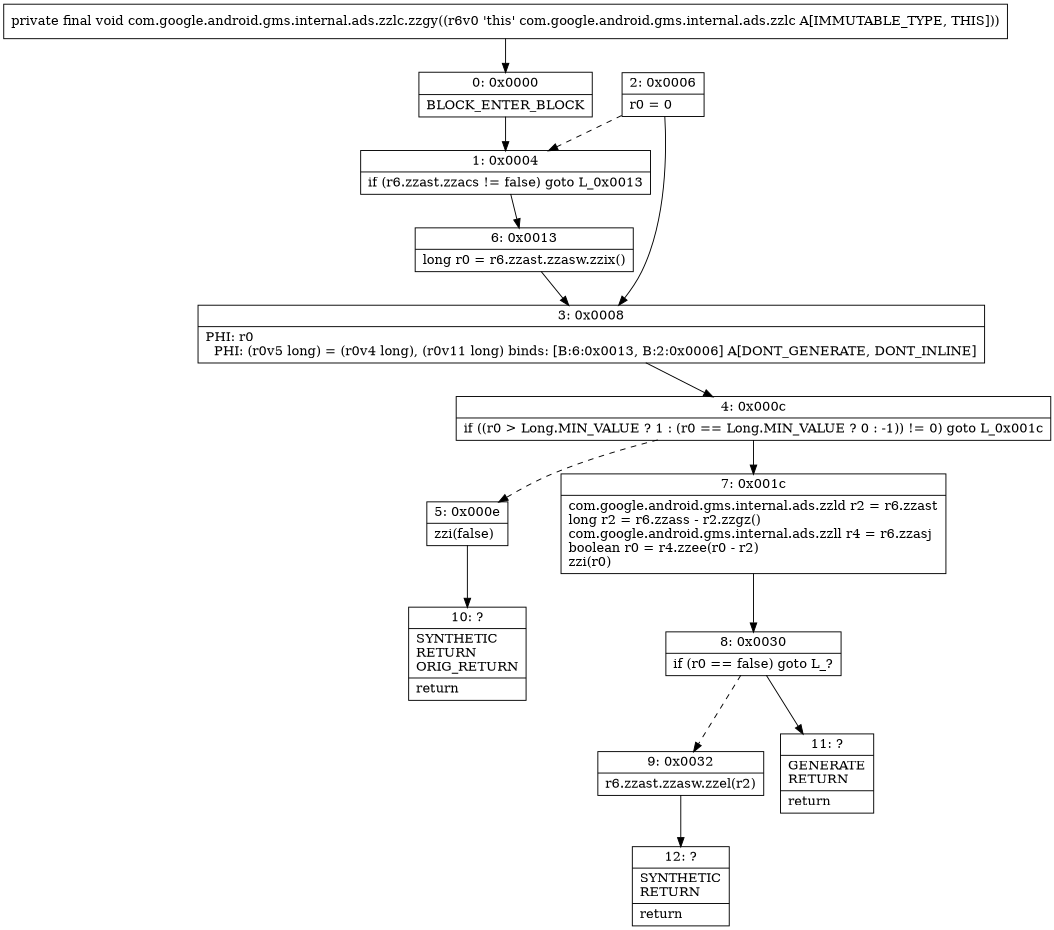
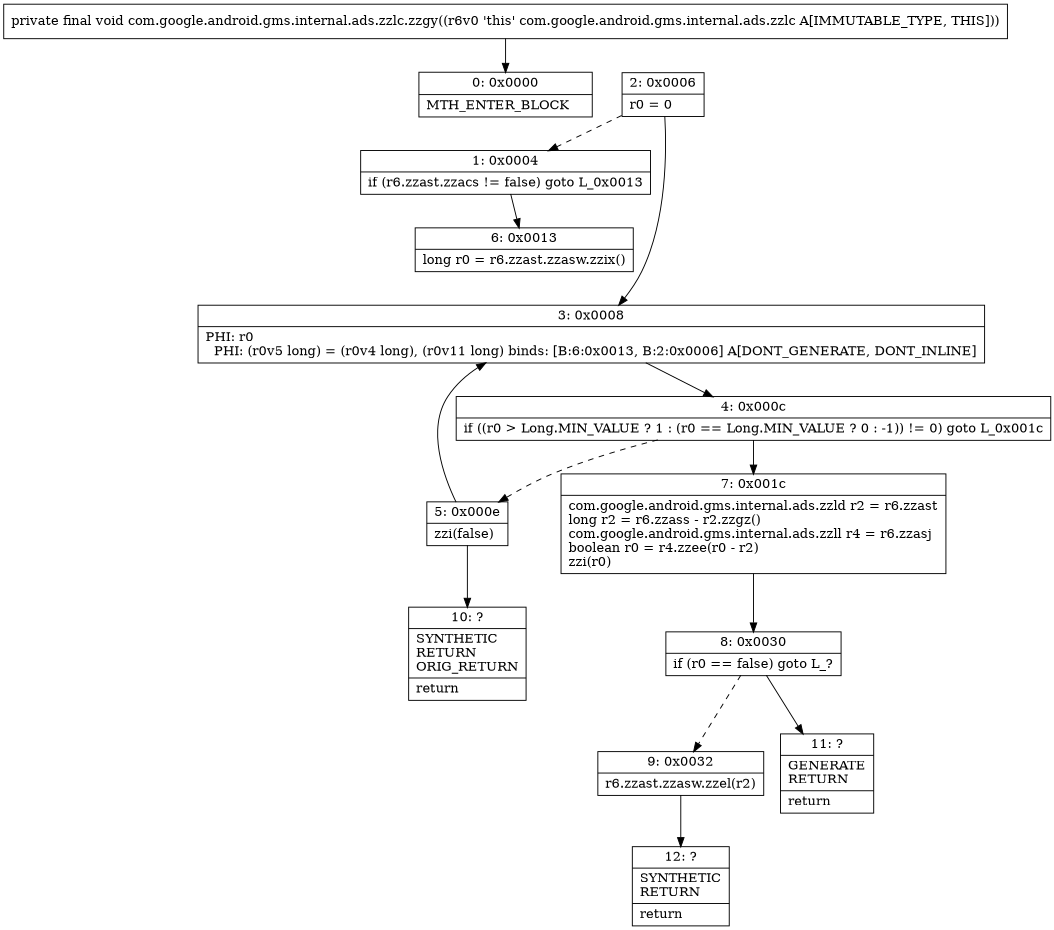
(506, 105) -> (498, 105)
(506, 129) -> none
(552, 285) -> (438, 429)
